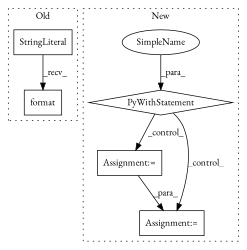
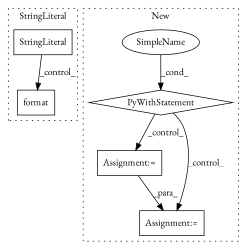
(43, 16) -> (43, 16)
(55, 72) -> (58, 72)
(173, 72) -> (175, 72)
